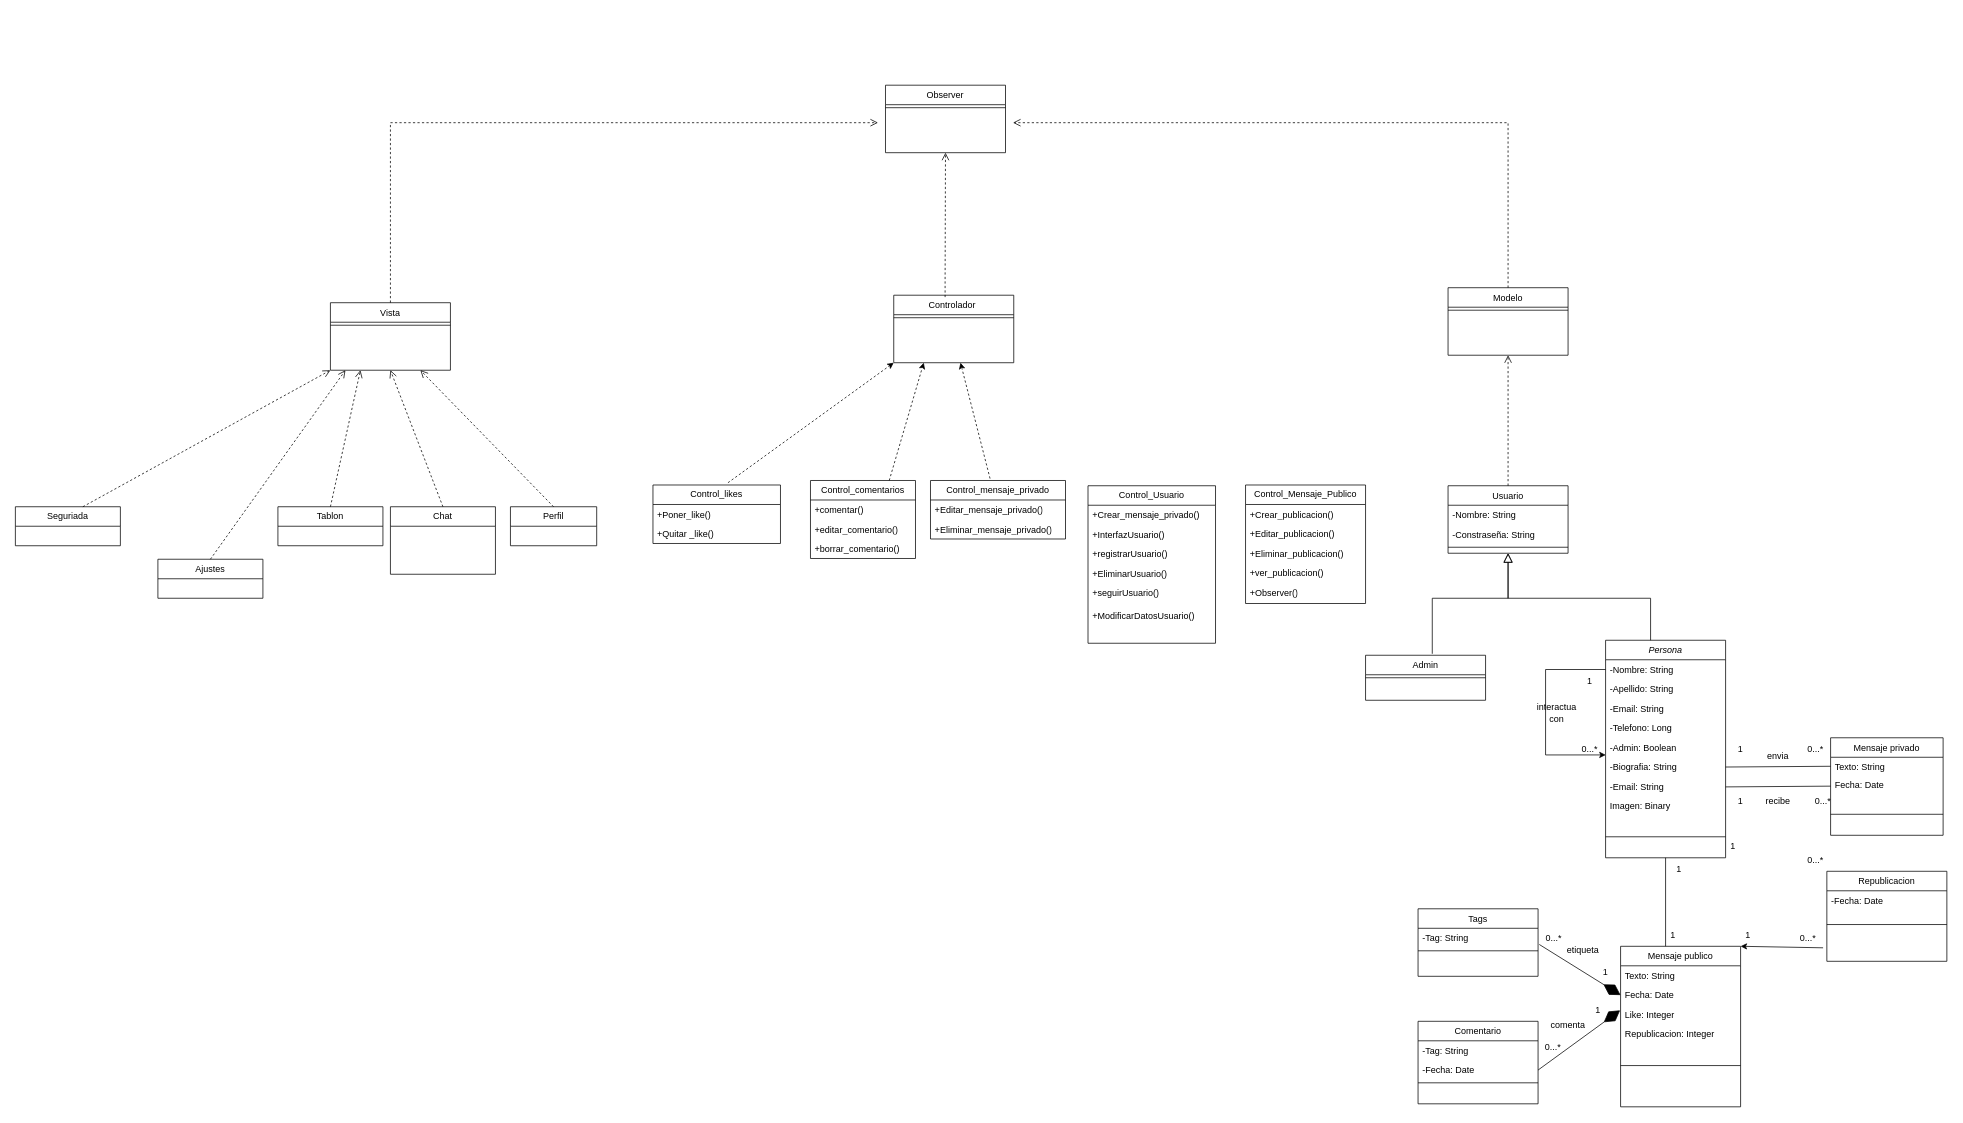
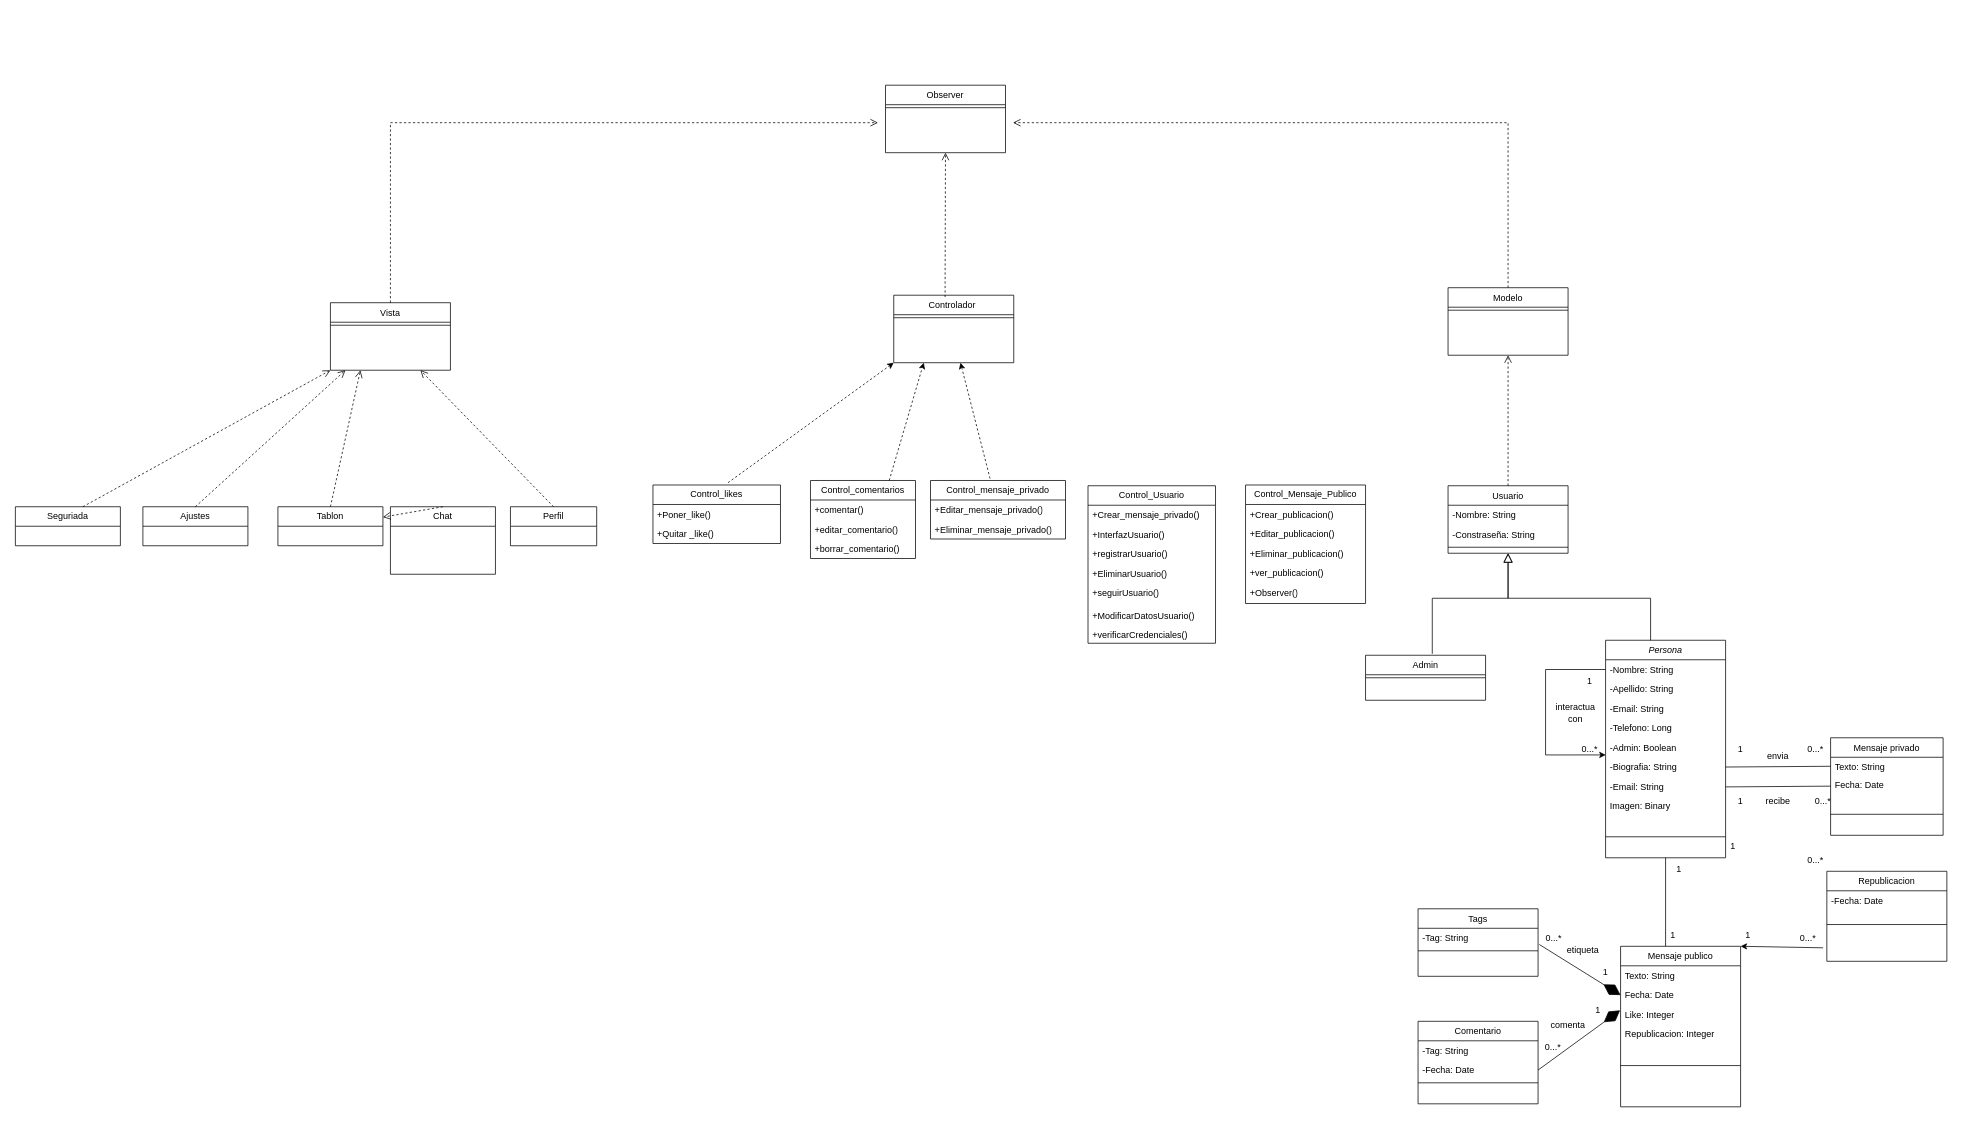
(417, 438) -> (411, 512)
(210, 579) -> (195, 526)
none -> (1152, 633)
(1557, 713) -> (1575, 713)
